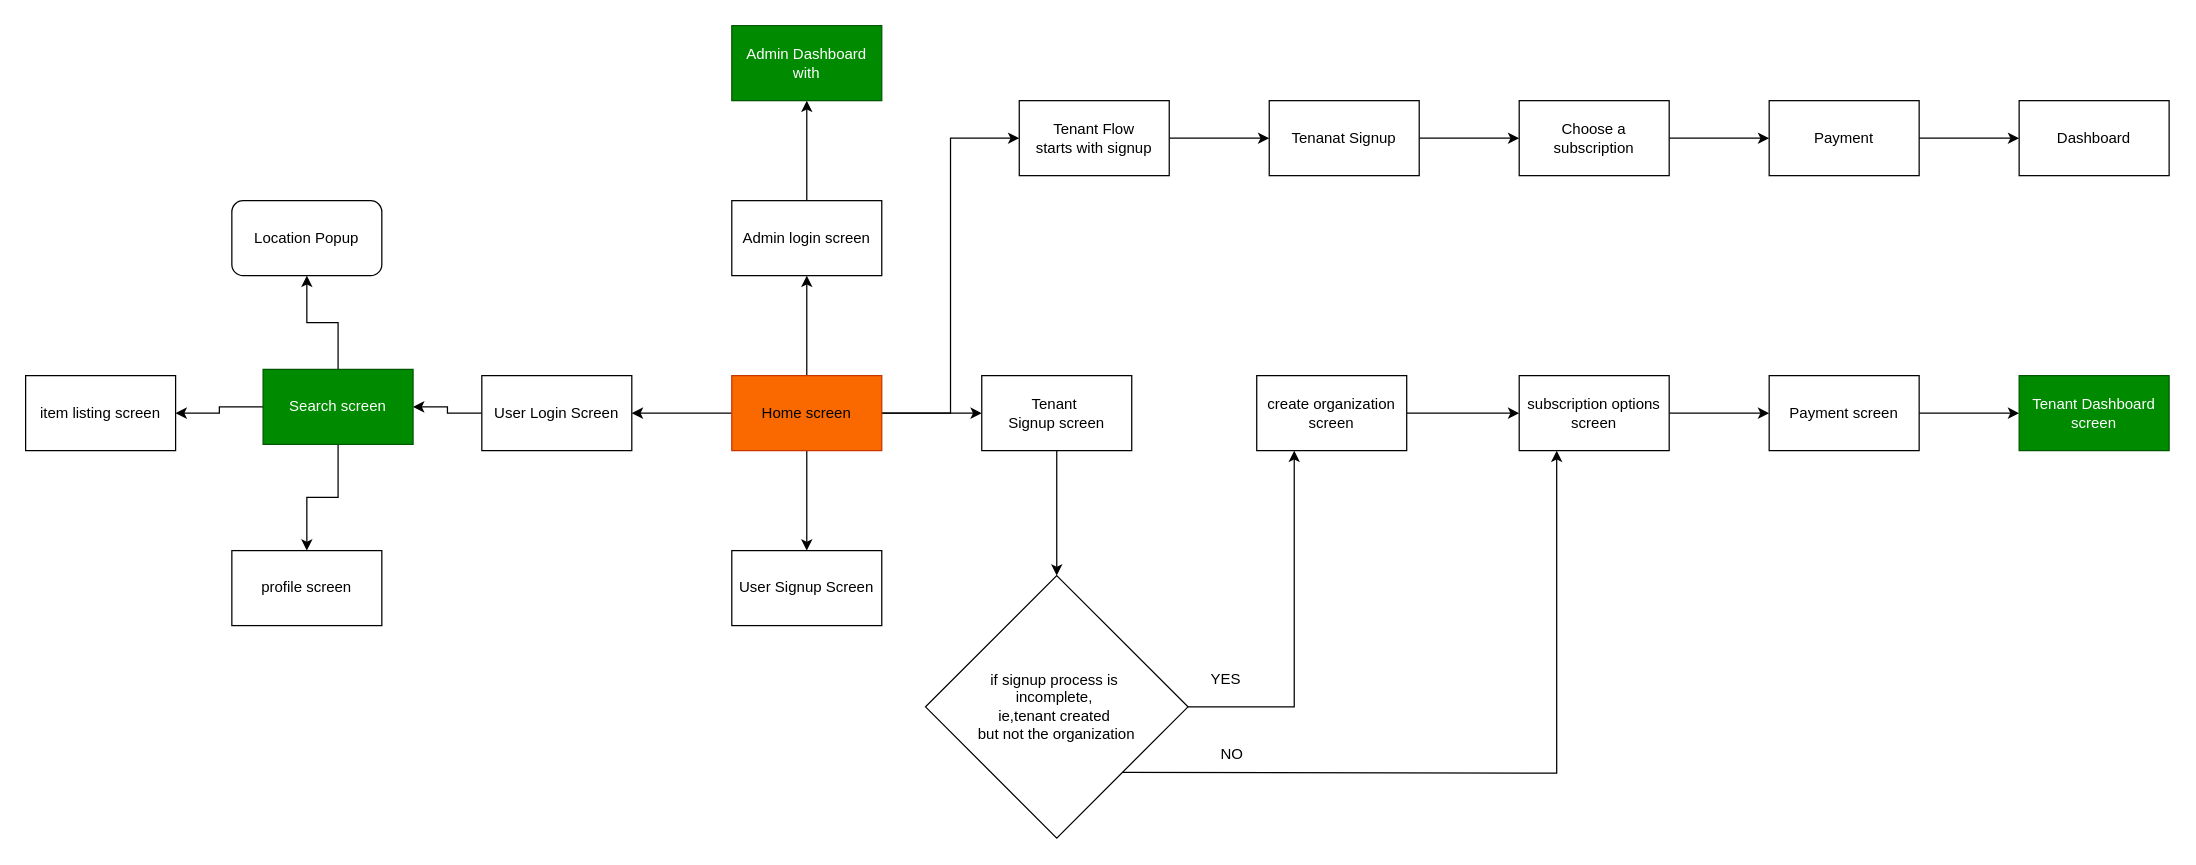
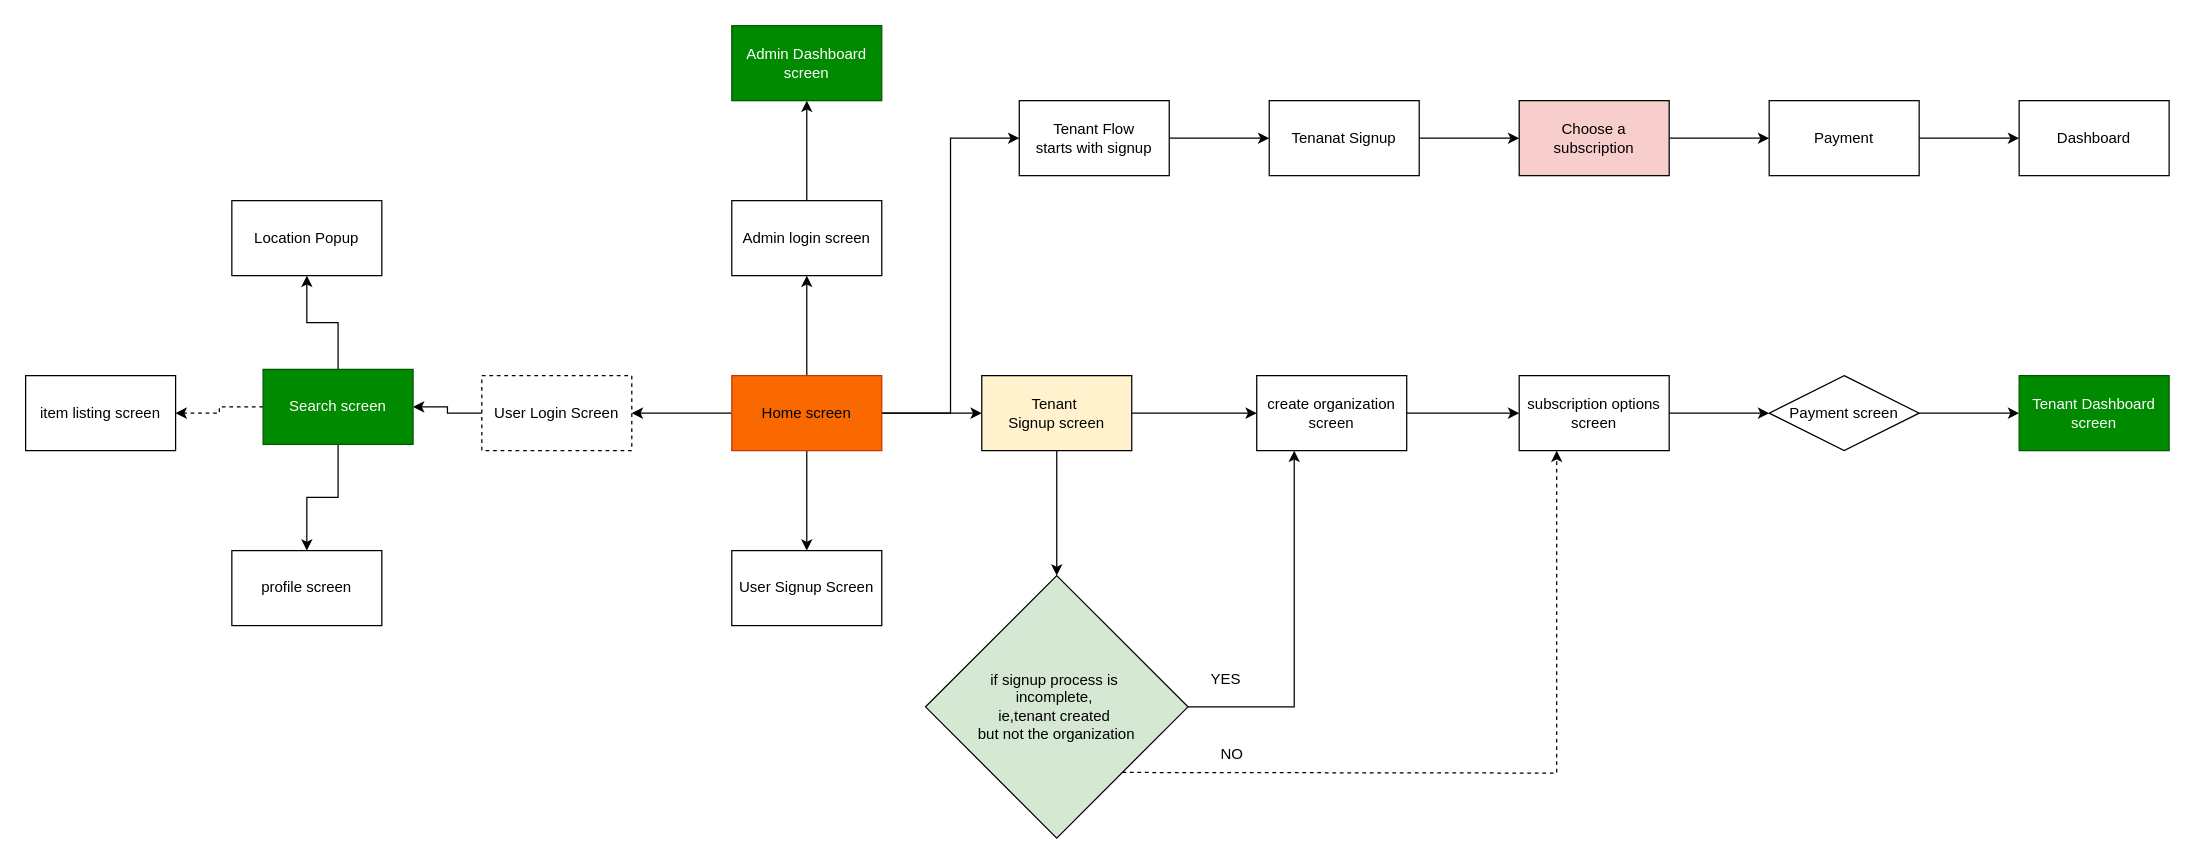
(807, 63) -> (807, 63)
(1594, 138) -> (1594, 138)
(307, 238) -> (307, 238)
(219, 407) -> (219, 407)
(557, 413) -> (557, 413)
(1057, 413) -> (1057, 413)
none -> (1190, 413)
(1844, 413) -> (1844, 413)
(1057, 707) -> (1057, 707)
(1497, 773) -> (1497, 773)
